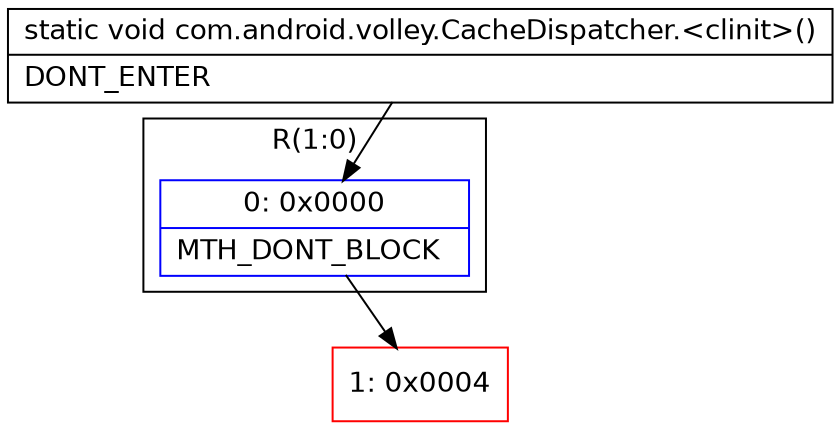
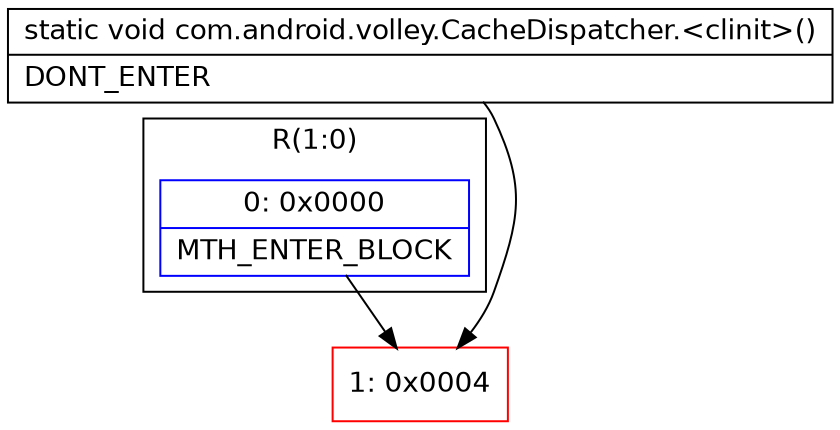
(373, 133) -> (514, 218)
(309, 251) -> (315, 251)
